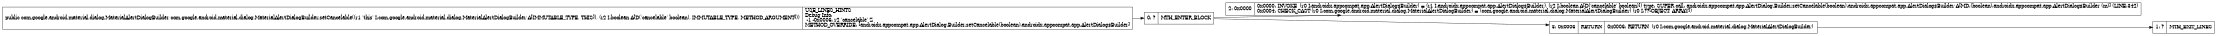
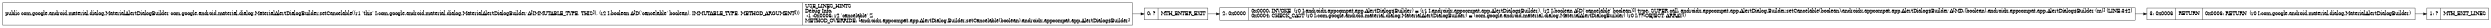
(1186, 18) -> (1183, 14)
(1380, 22) -> (2139, 14)
